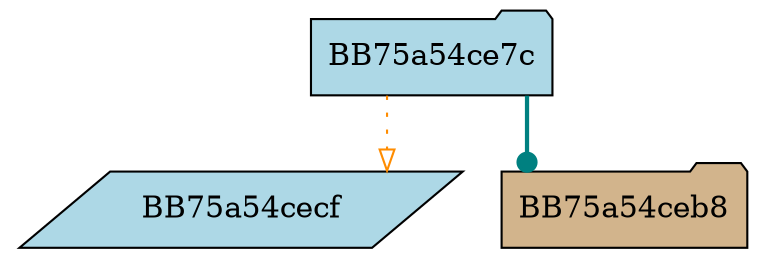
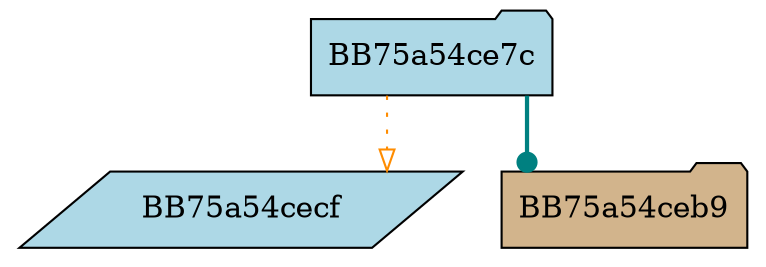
(624, 210) -> (624, 210)
